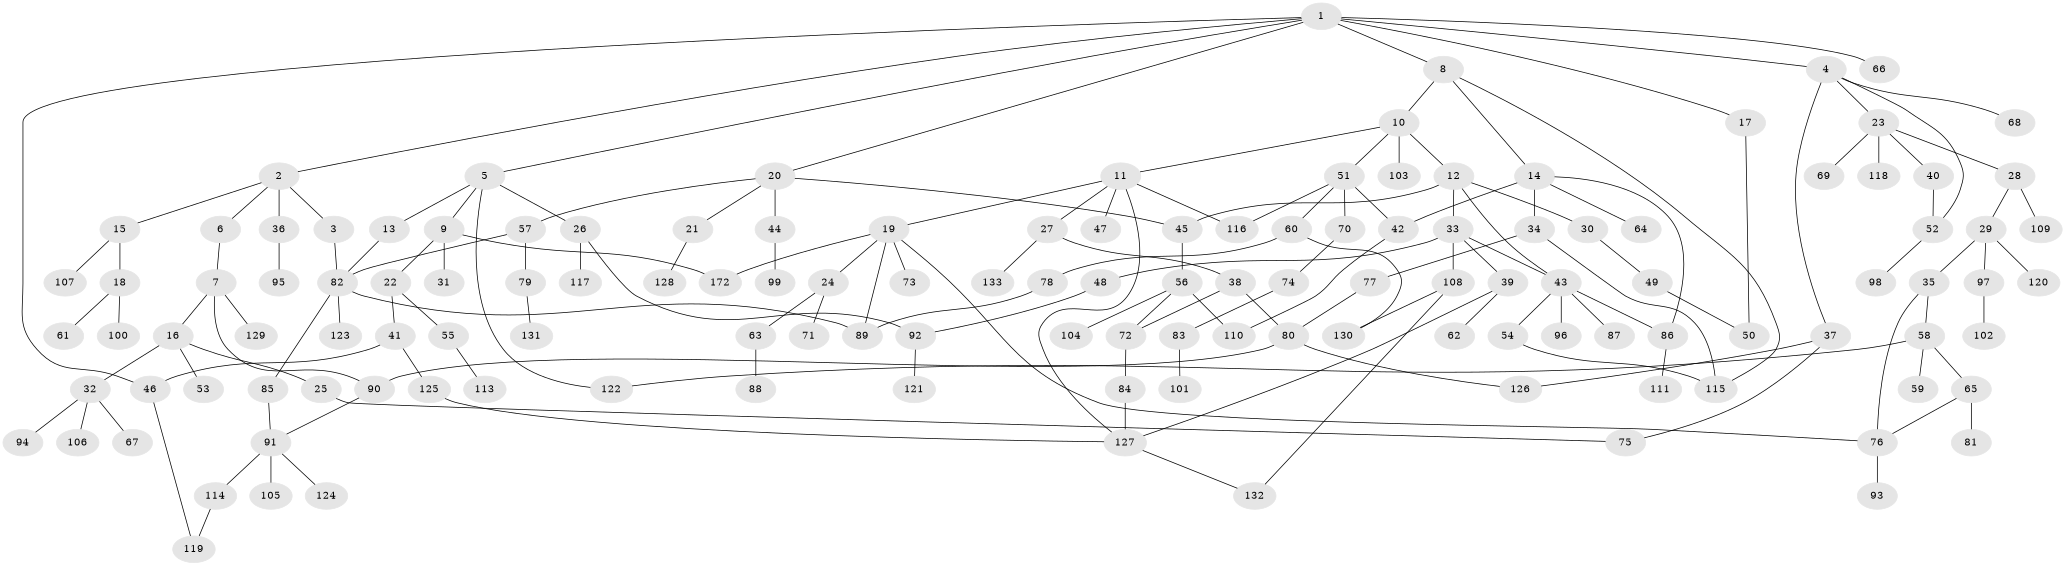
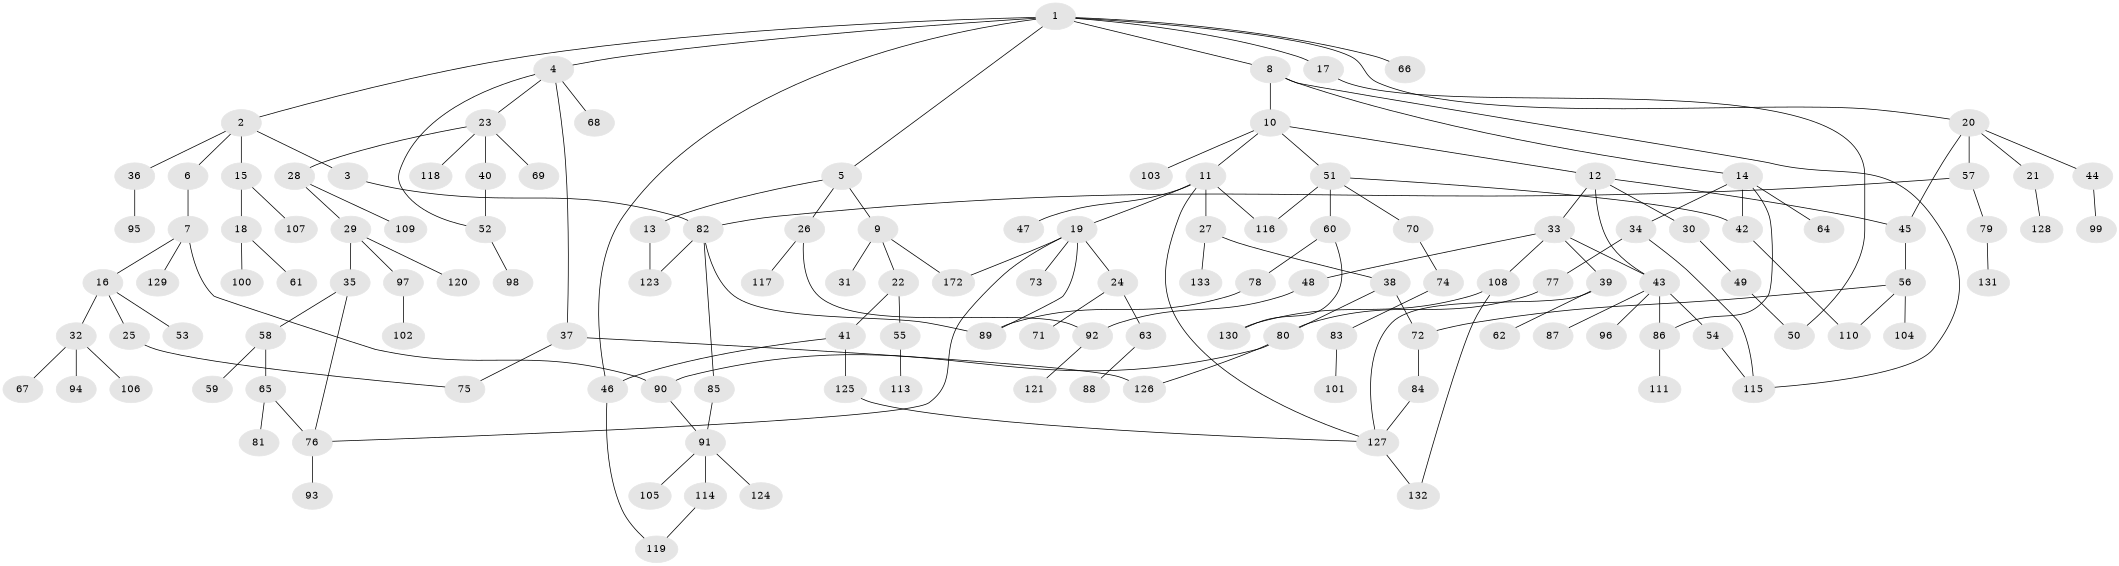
(363, 256) -> (650, 256)
(611, 389) -> none
